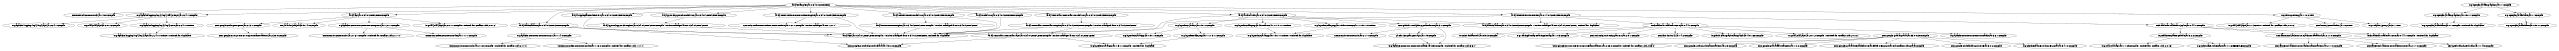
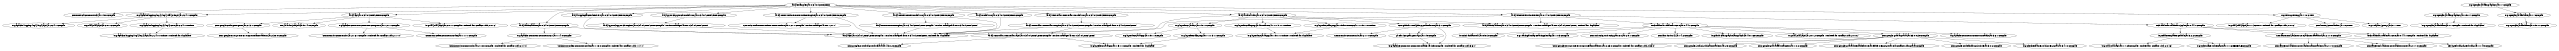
(2474, 10) -> none
none -> (1793, 30)
(708, 36) -> (544, 30)
